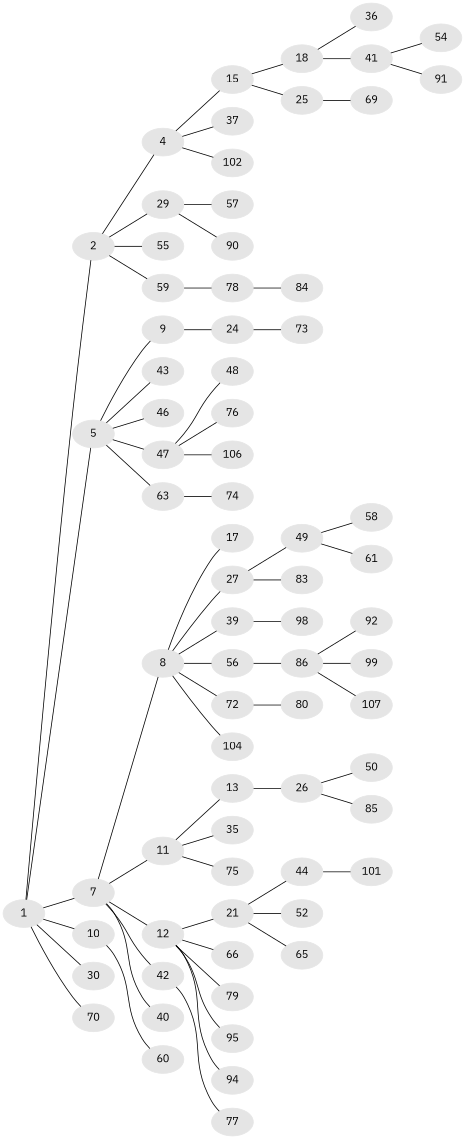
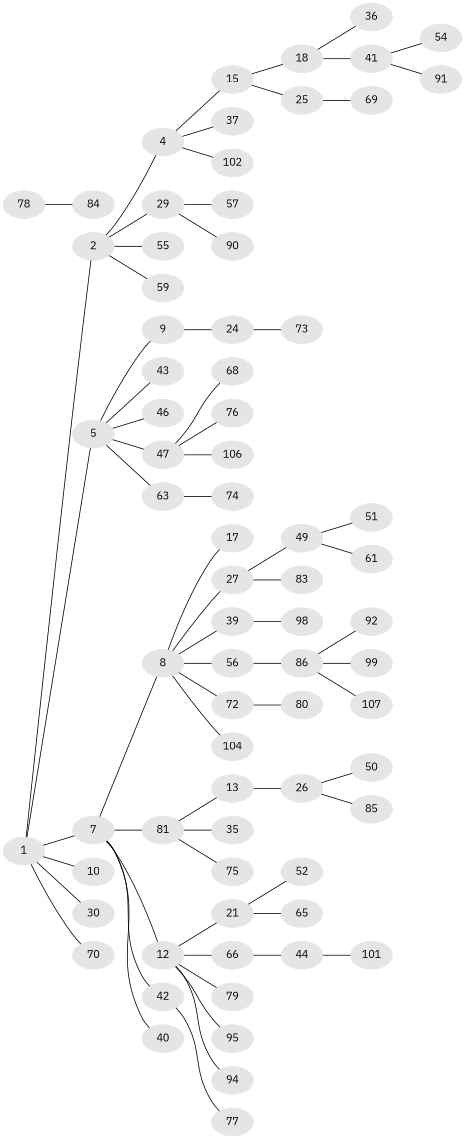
(198, 288) -> none
(232, 371) -> (232, 371)
(371, 517) -> (371, 517)
(163, 851) -> (163, 830)
(267, 893) -> (267, 955)
(163, 1059) -> none
